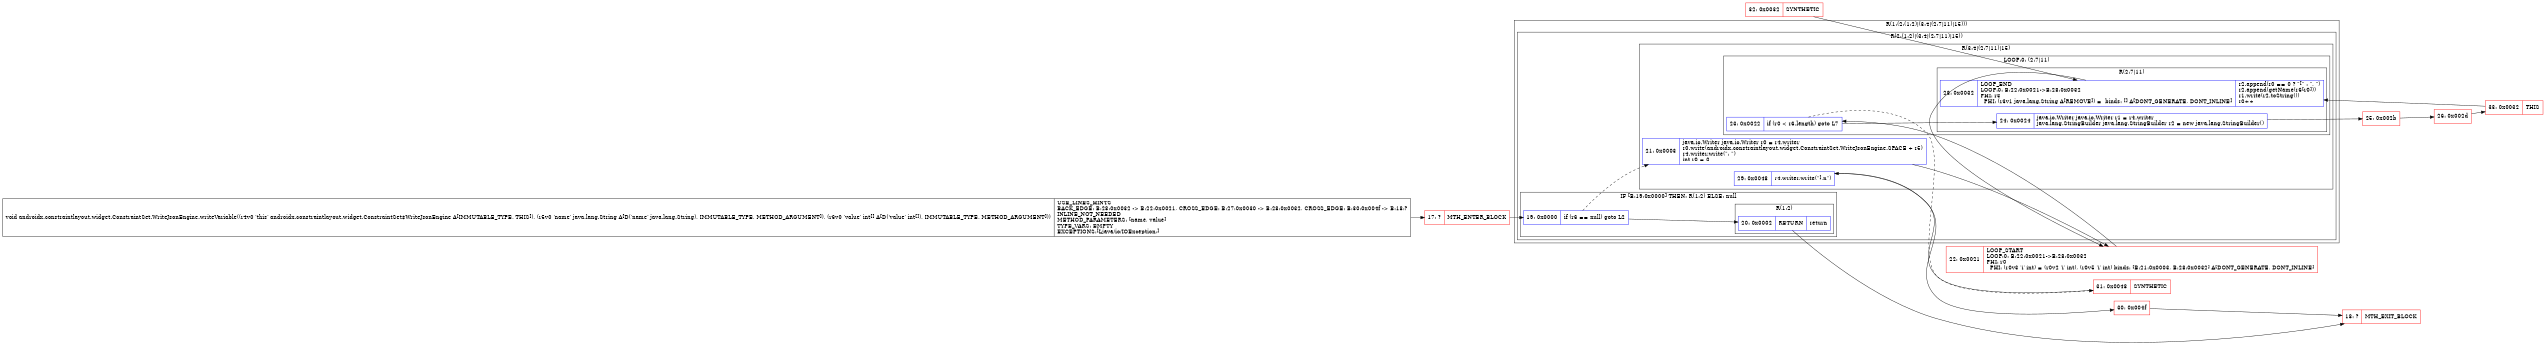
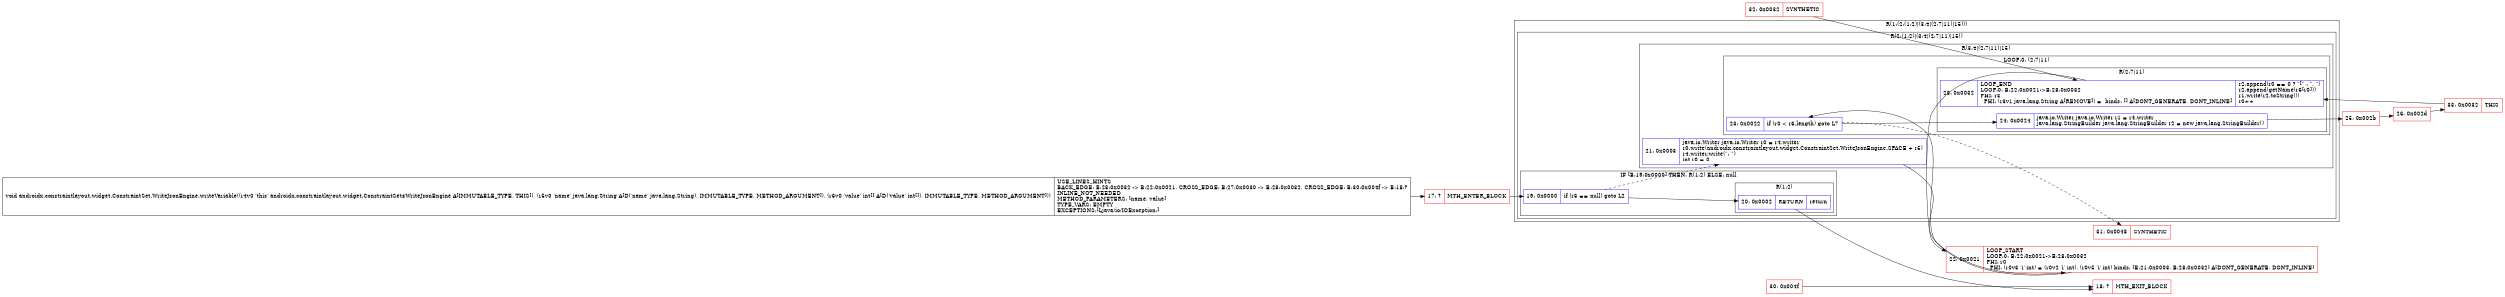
(1784, 179) -> none
